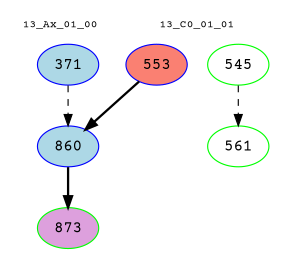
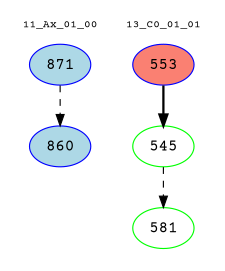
(61, 24) -> (61, 24)
(68, 65) -> (60, 65)
(124, 95) -> (163, 100)
(238, 146) -> (163, 228)
(68, 228) -> none
